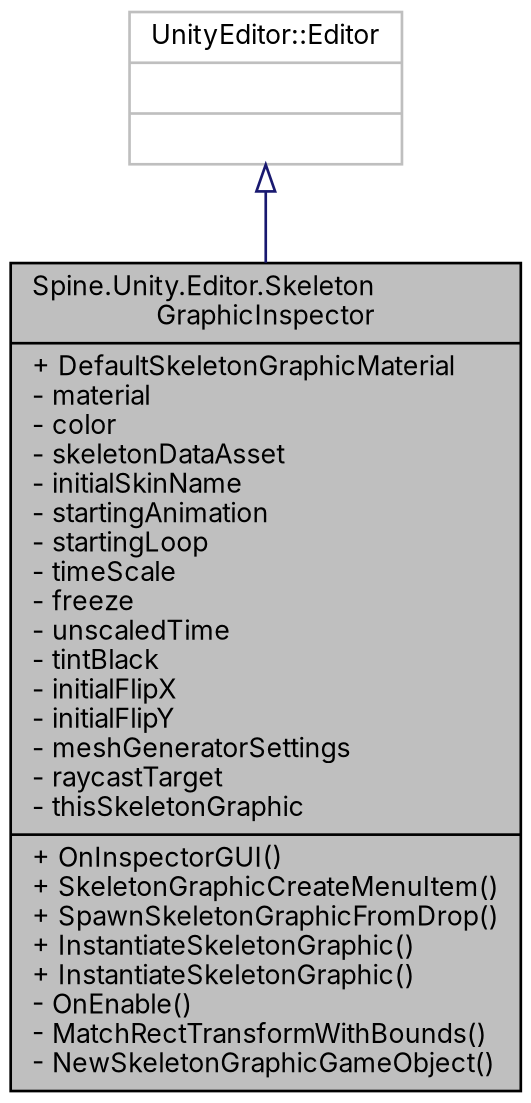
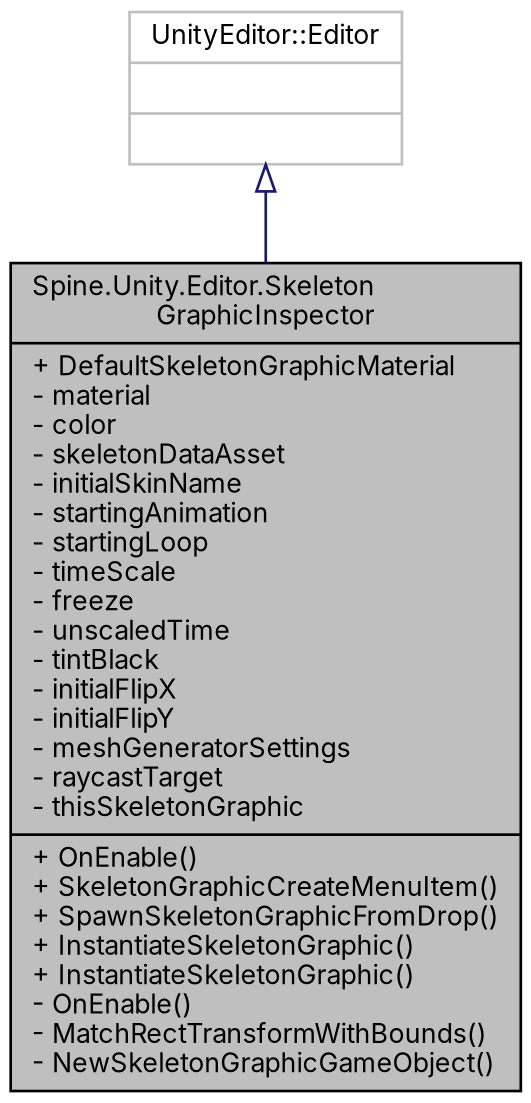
(158, 859) -> (116, 859)
